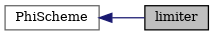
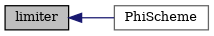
(128, 18) -> (98, 18)
